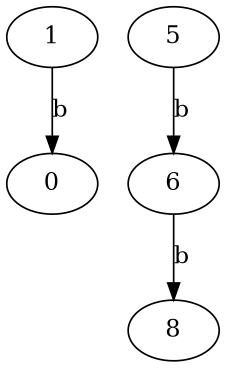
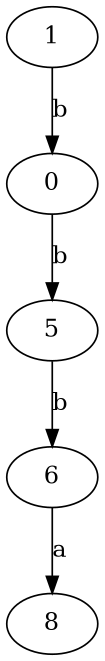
none -> (52, 249)
(182, 257) -> (60, 551)
